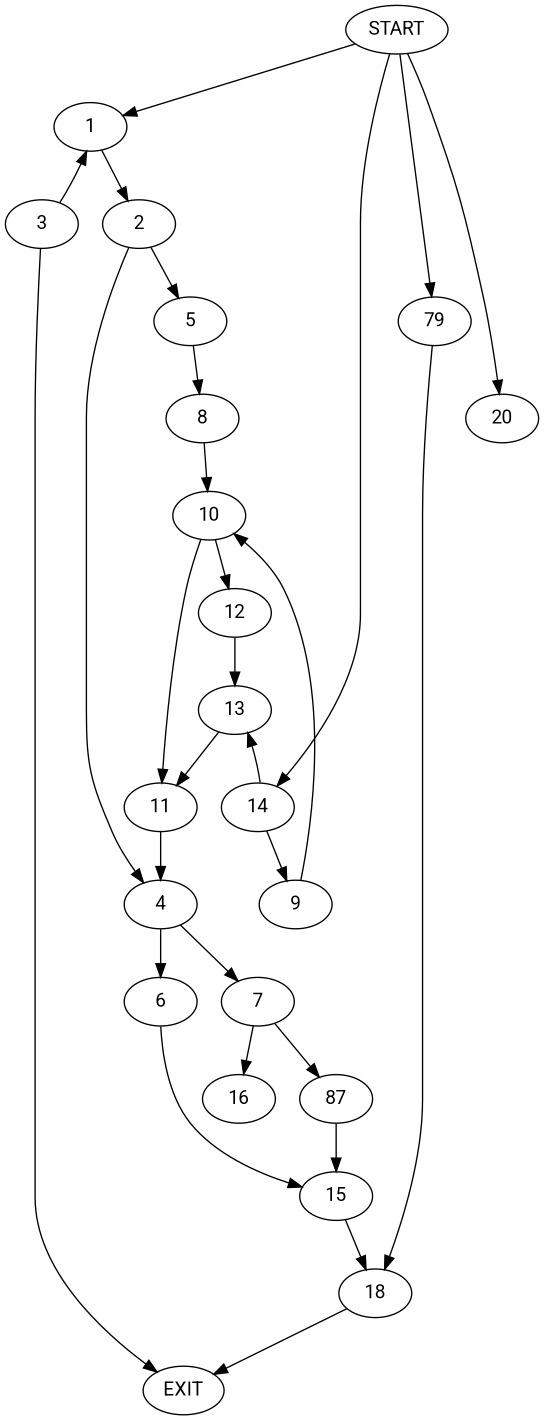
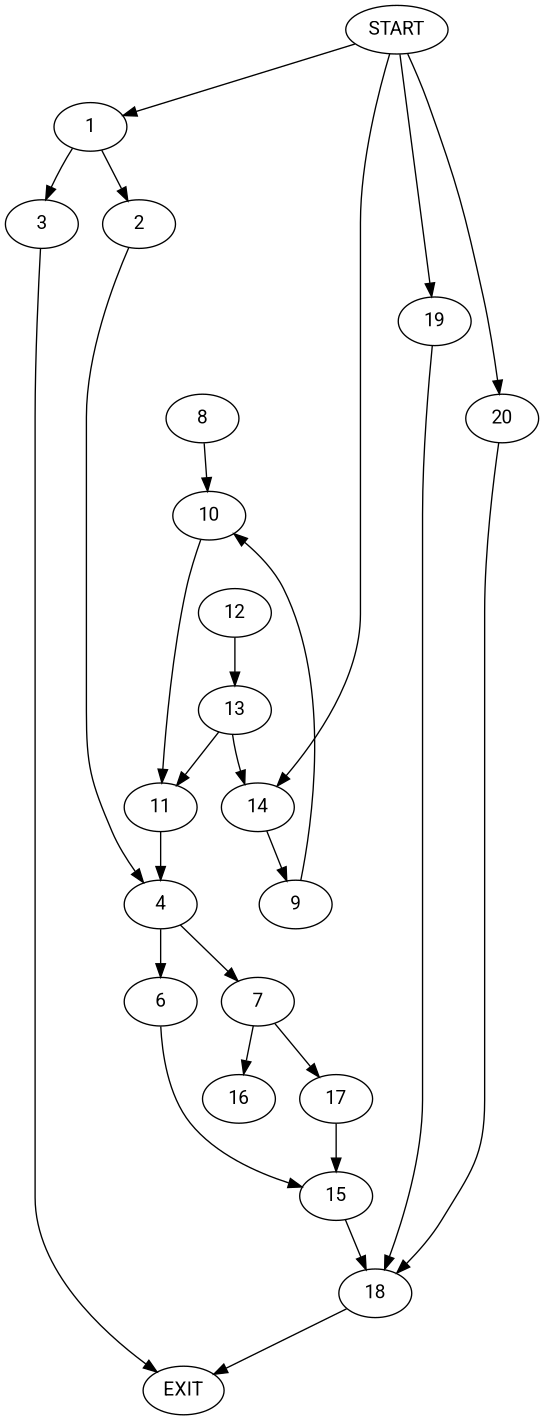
(71, 183) -> (61, 167)
(190, 321) -> none
(435, 321) -> (435, 321)
(220, 558) -> none
(257, 764) -> (236, 753)
none -> (485, 864)
(336, 1099) -> (336, 1099)
